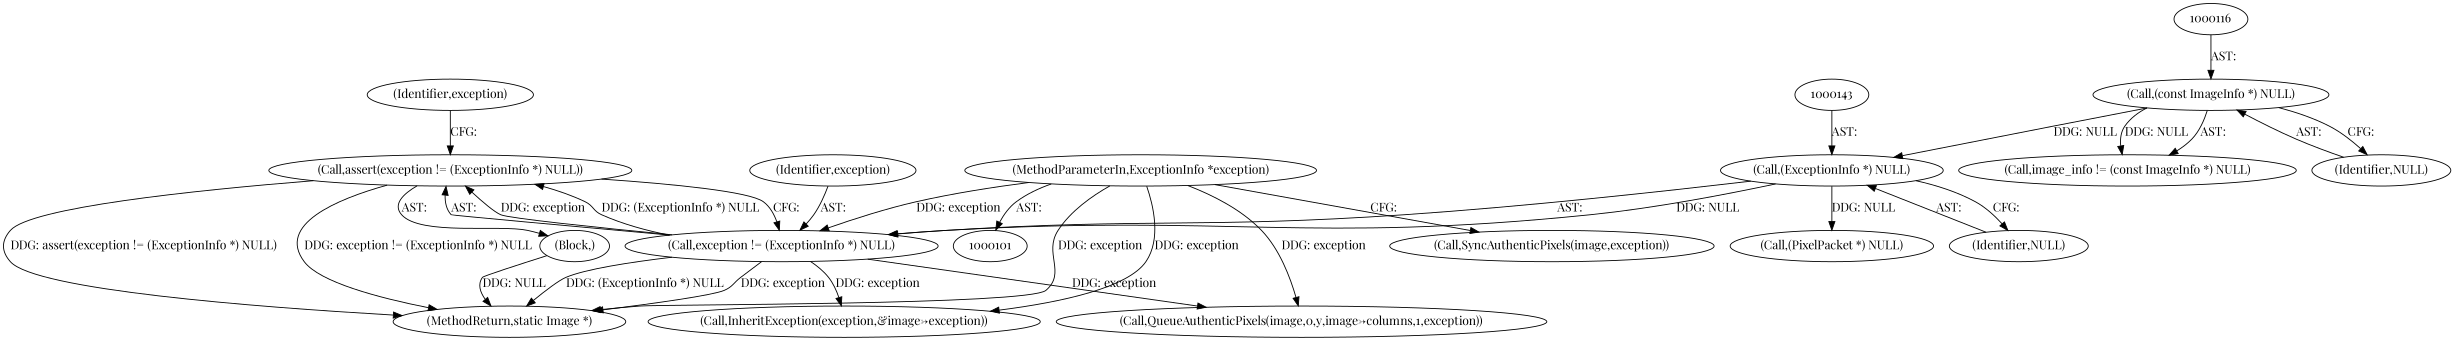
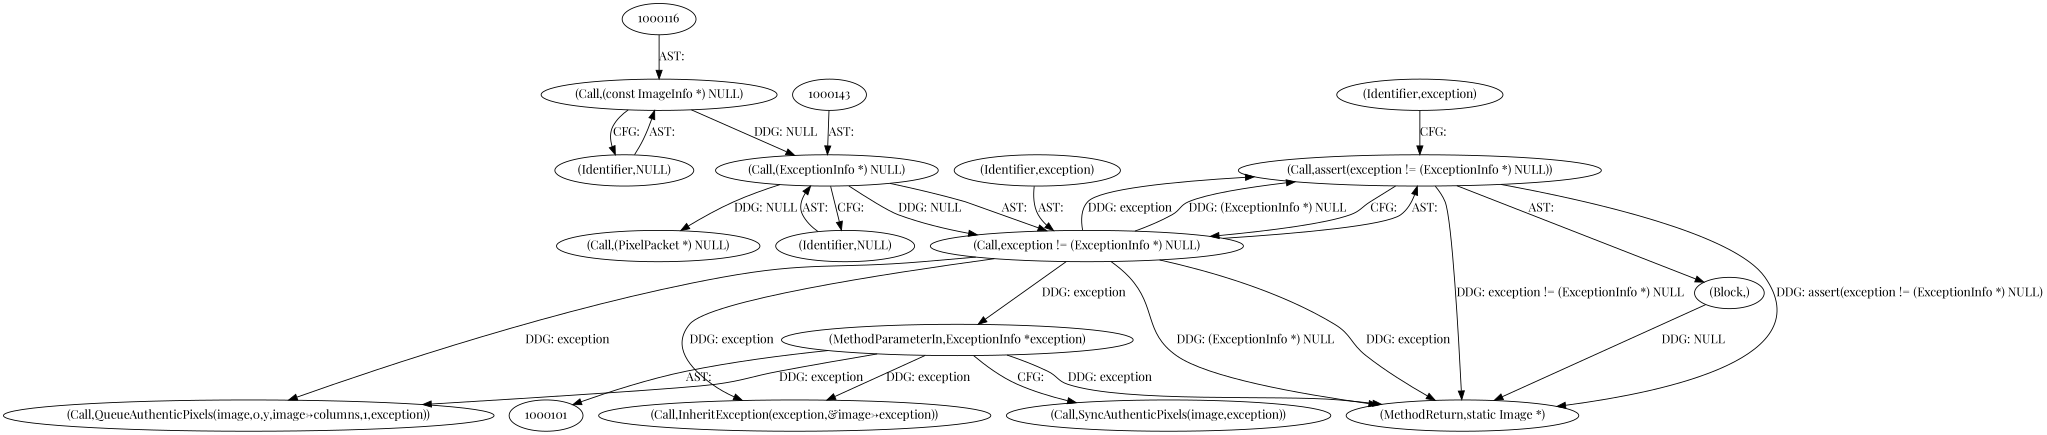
(2127, 170) -> none
(927, 199) -> (1026, 290)
